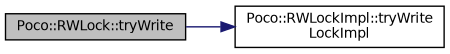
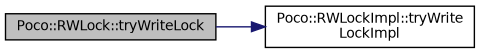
(96, 27) -> (111, 27)
